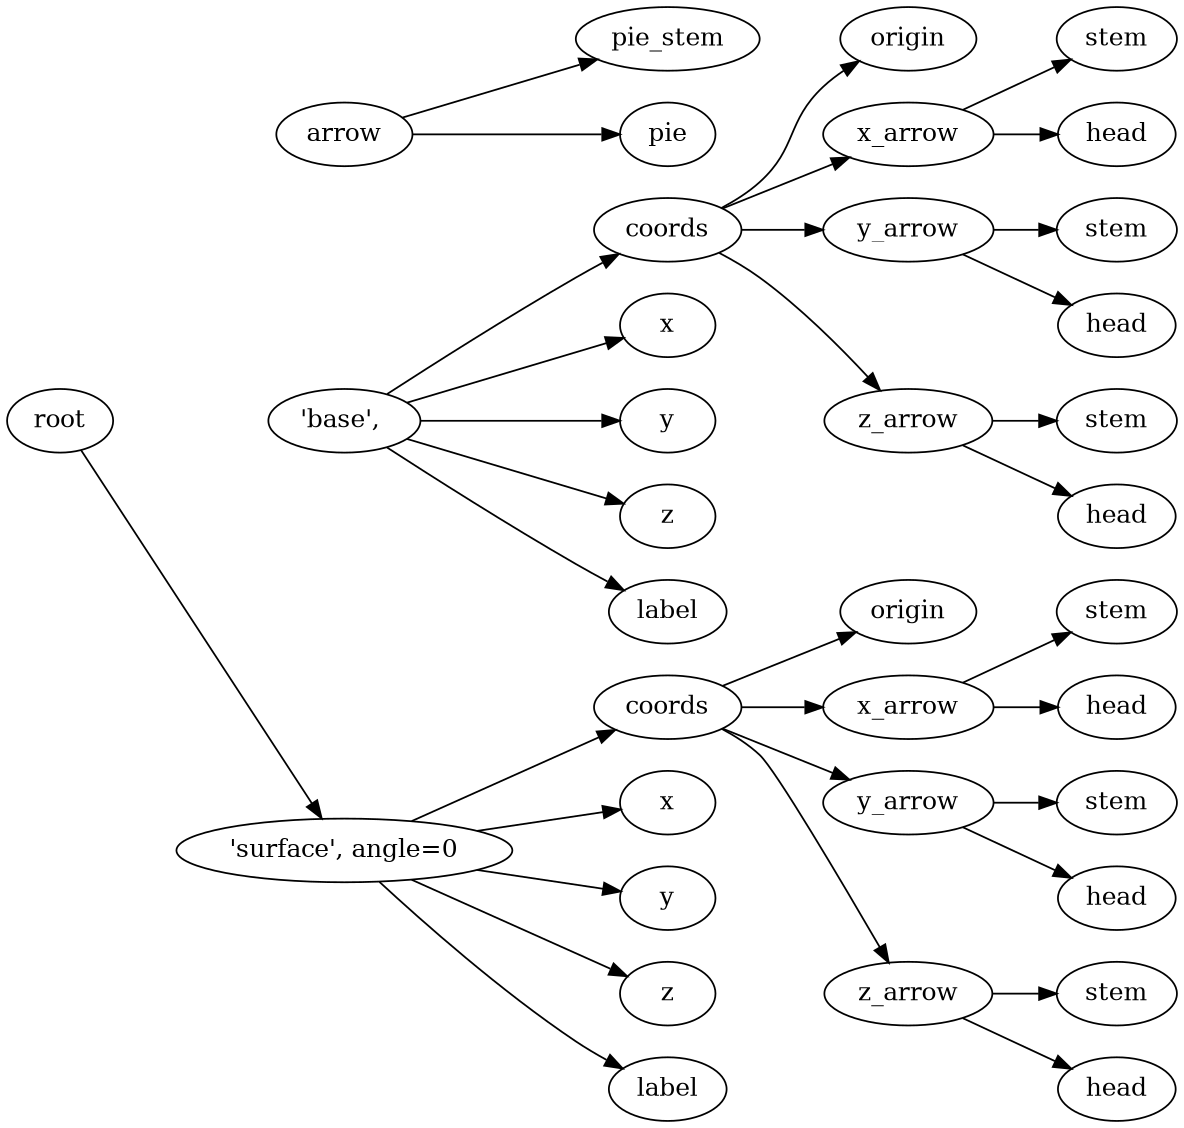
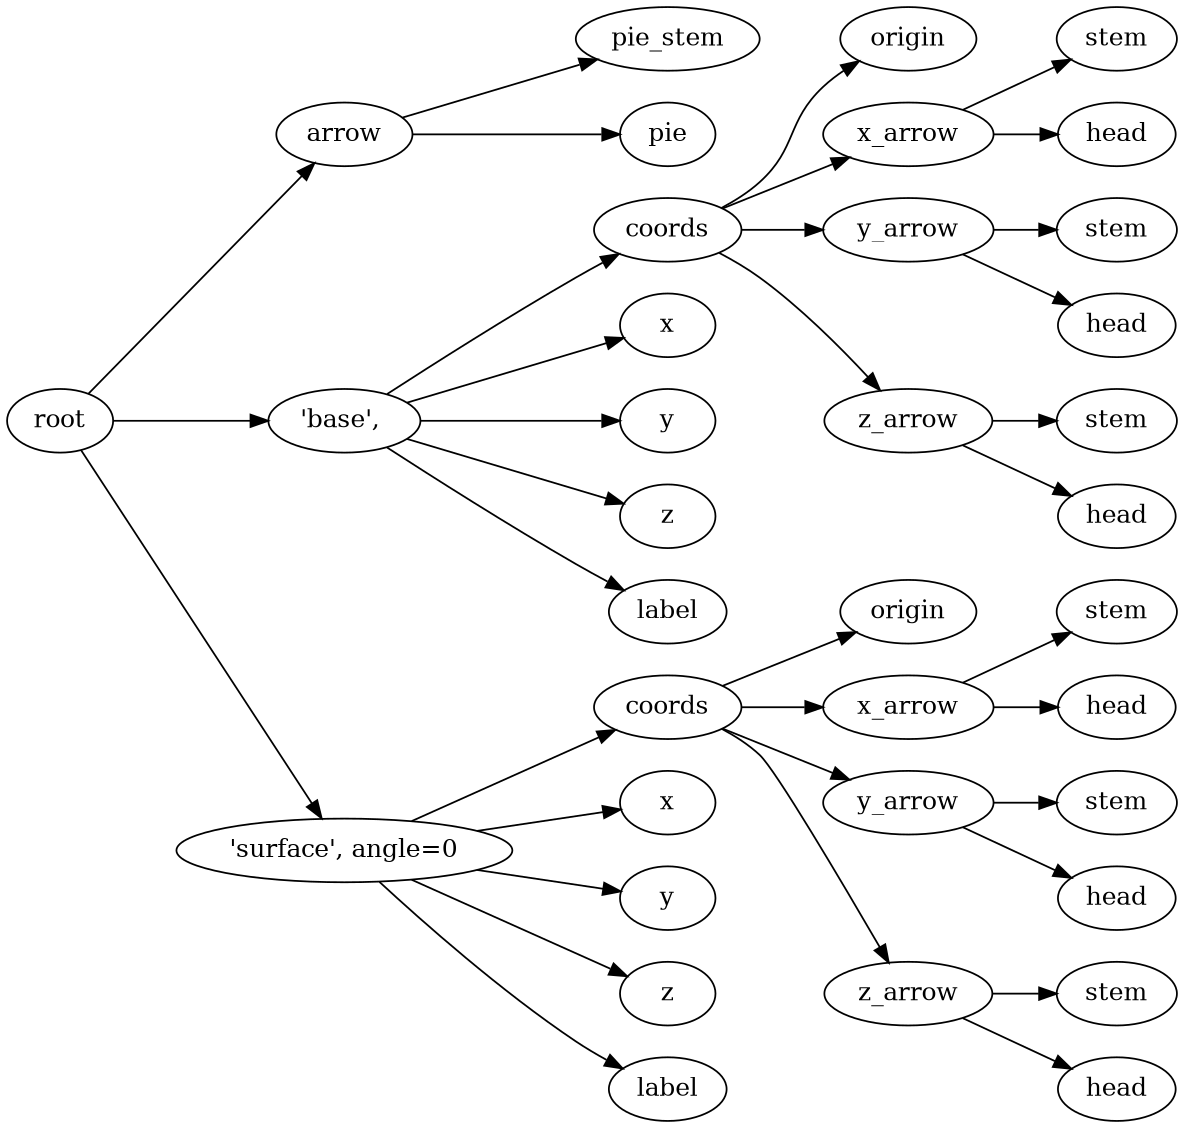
none -> (195, 285)
none -> (182, 421)
